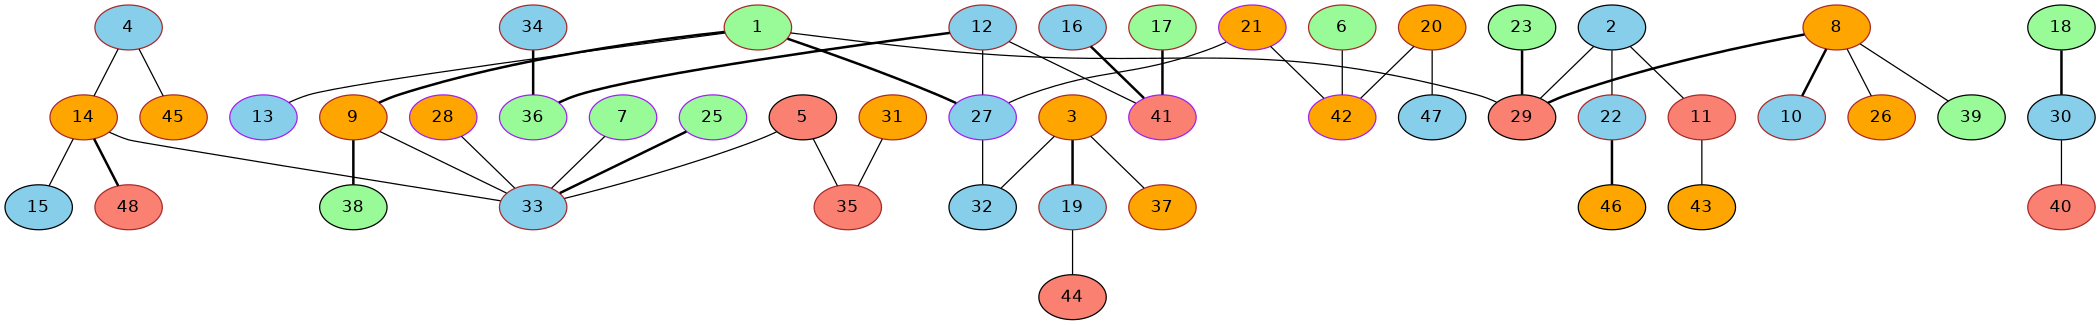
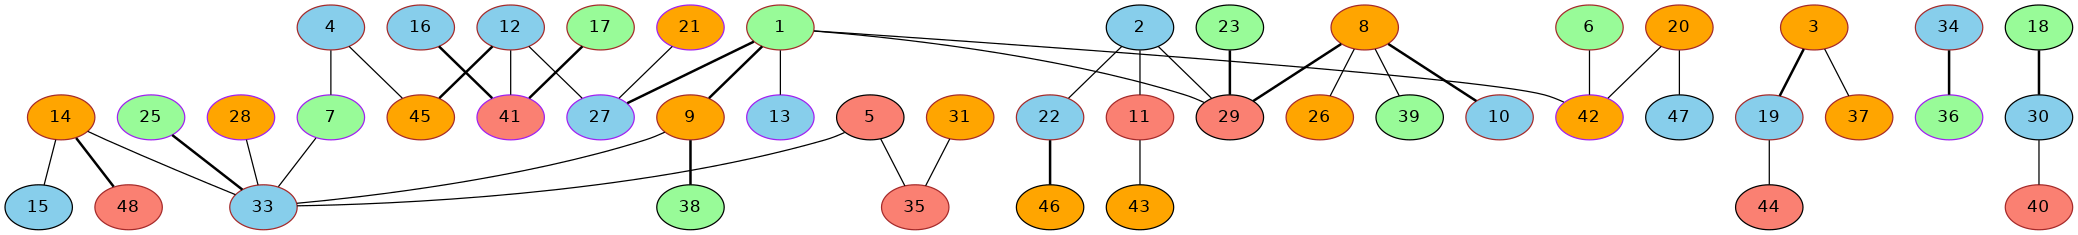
(753, 61) -> (471, 67)
(106, 72) -> (331, 73)
(1297, 72) -> (1190, 58)
(983, 207) -> none
